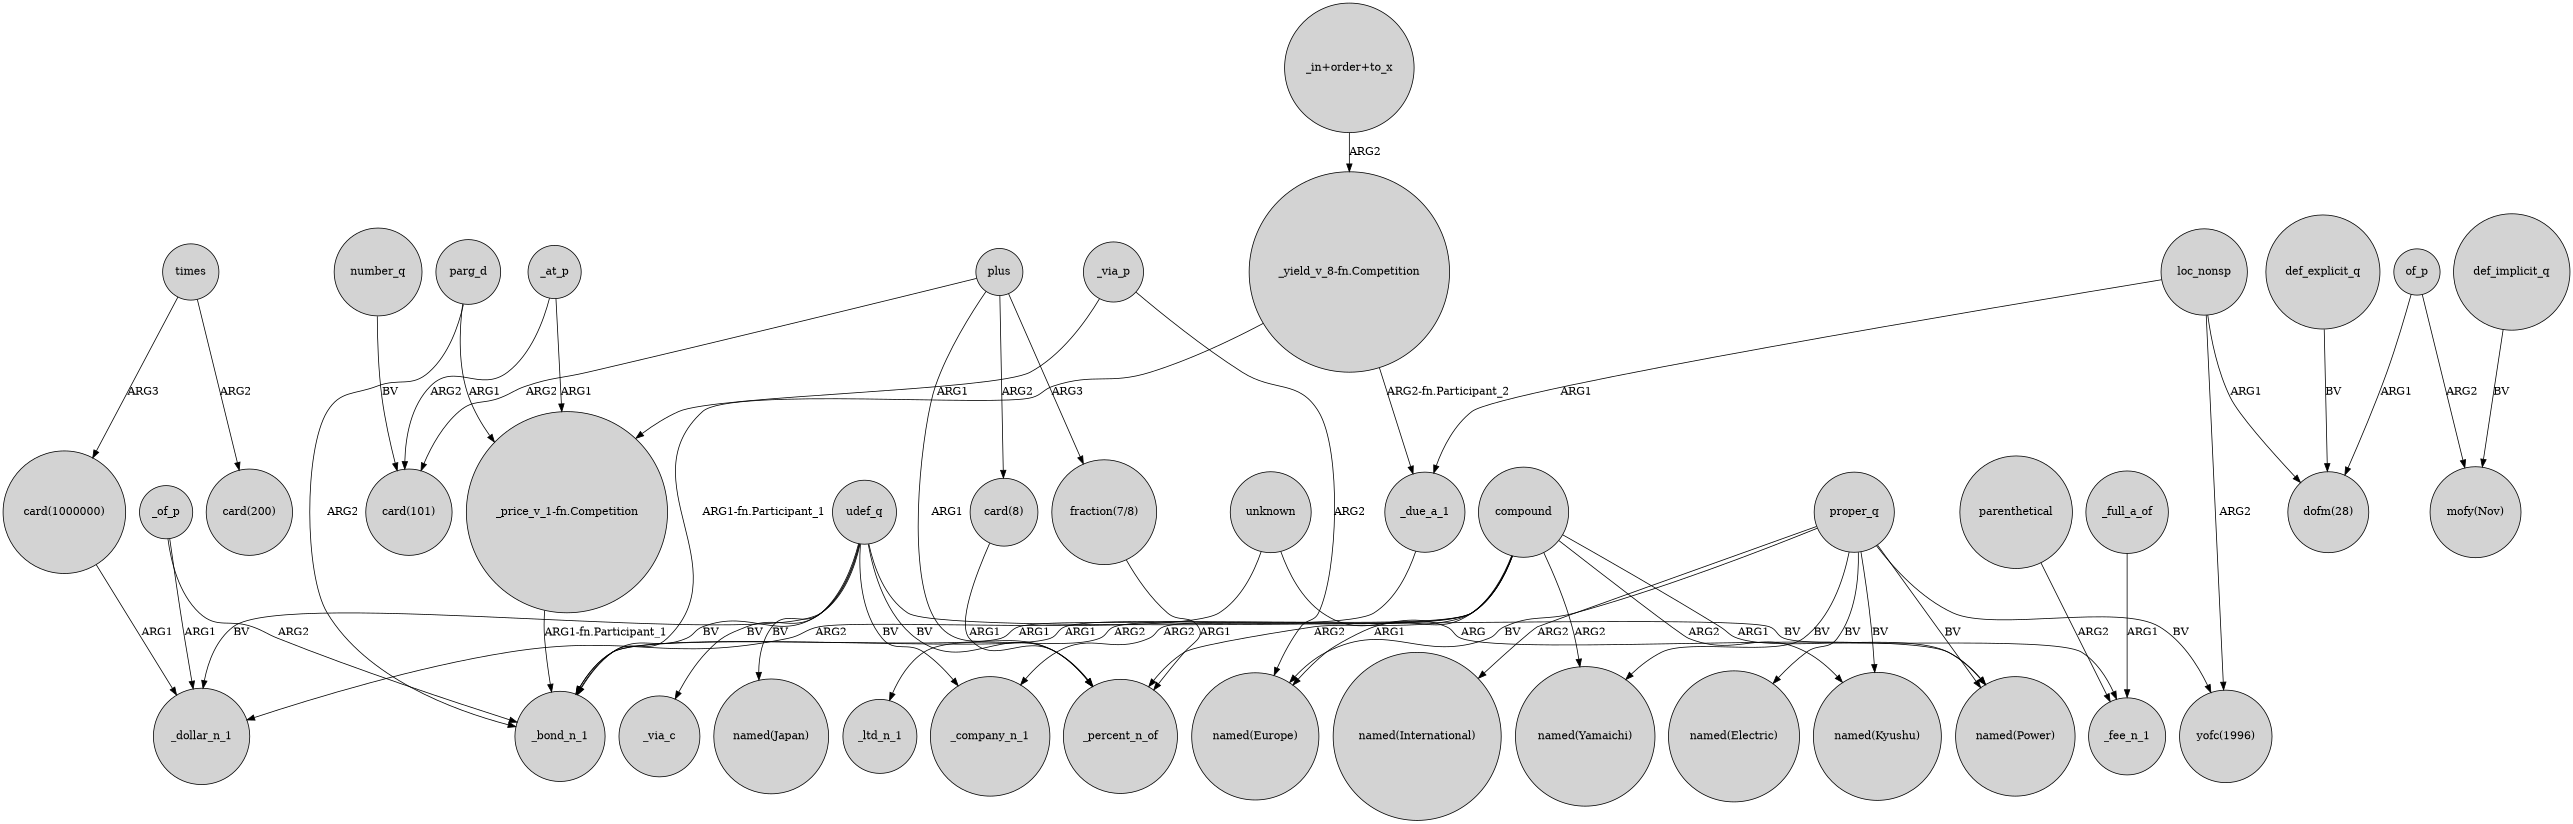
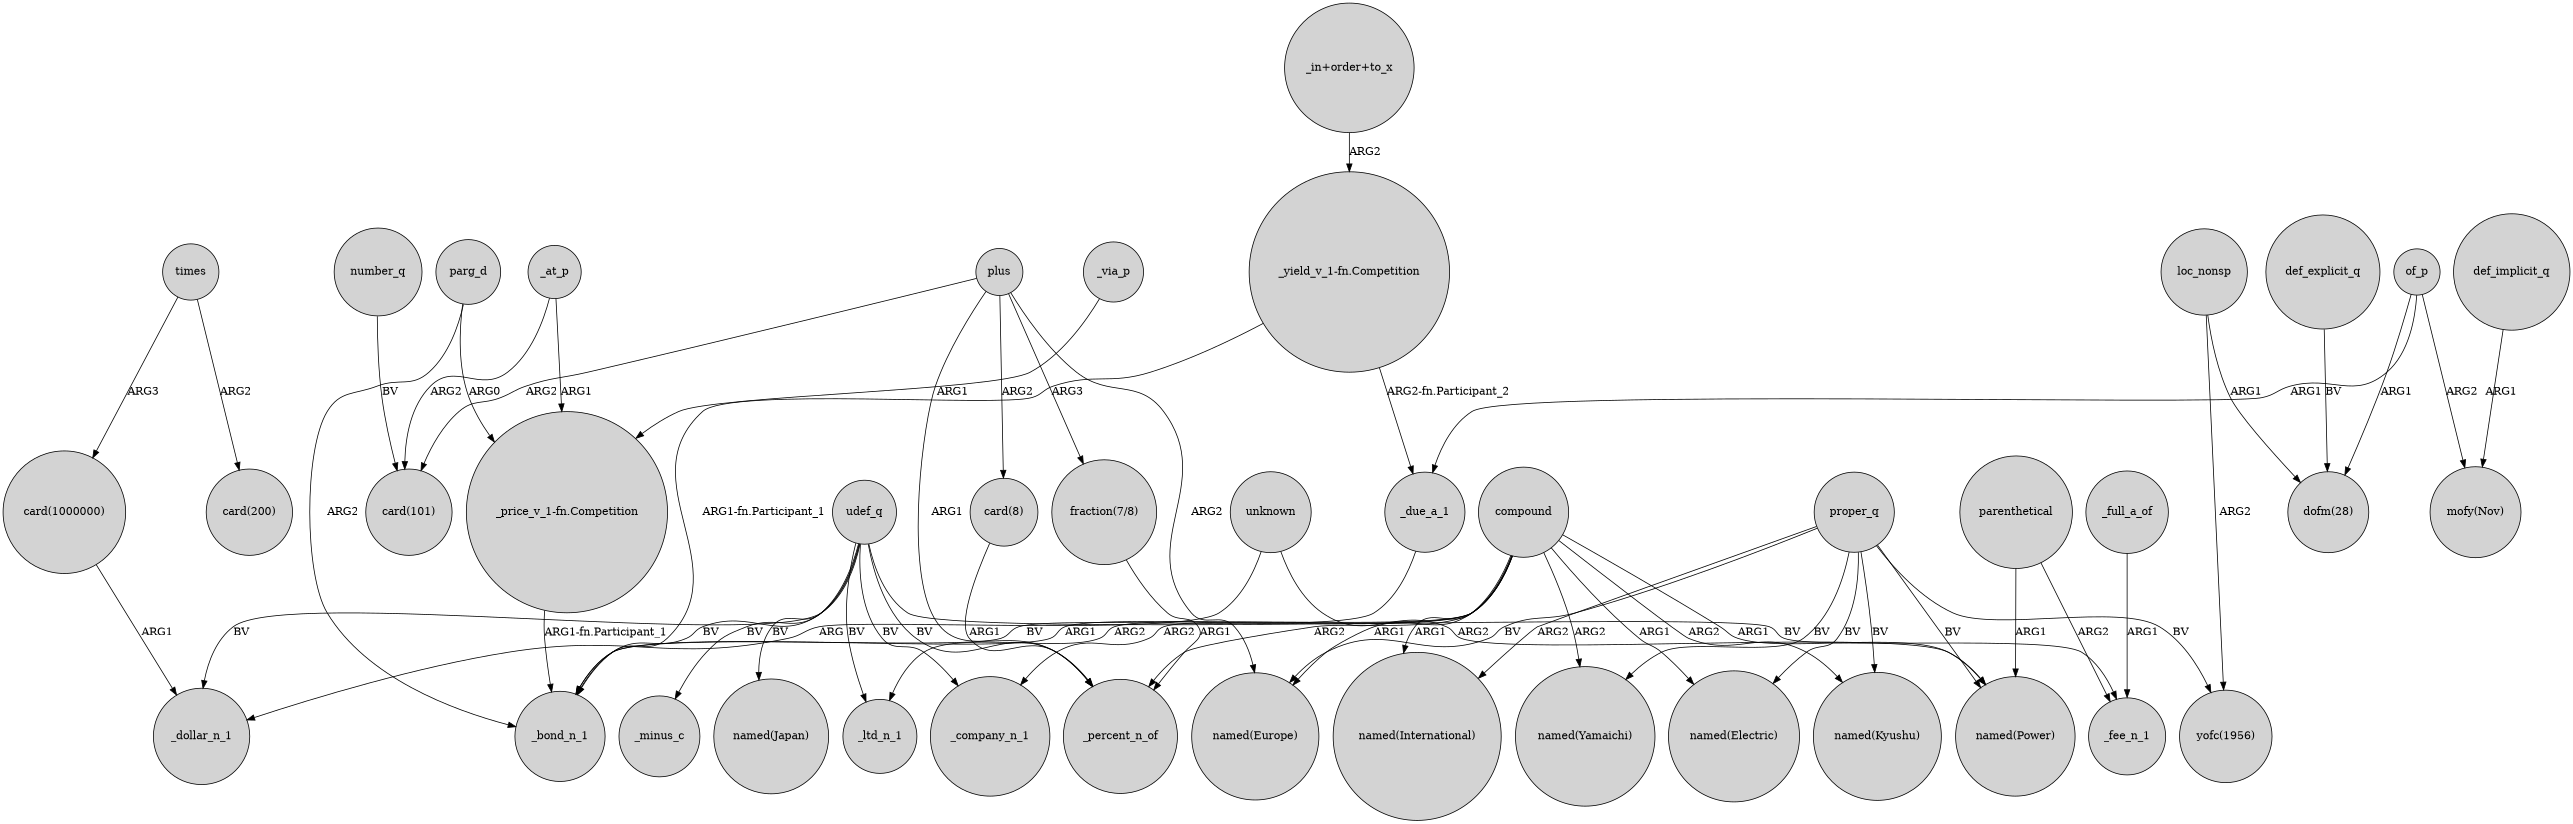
(1349, 272) -> (1349, 272)
(1783, 345) -> (1941, 399)
(485, 392) -> (485, 392)
(2501, 392) -> (2501, 392)
(1328, 437) -> (1181, 458)
(166, 512) -> none
none -> (1613, 614)
none -> (2016, 614)
none -> (1467, 616)
none -> (847, 620)
(831, 633) -> (831, 633)
(1034, 633) -> (1034, 633)
(1473, 633) -> (1473, 633)
(659, 736) -> (659, 736)
(2226, 736) -> (2226, 736)
